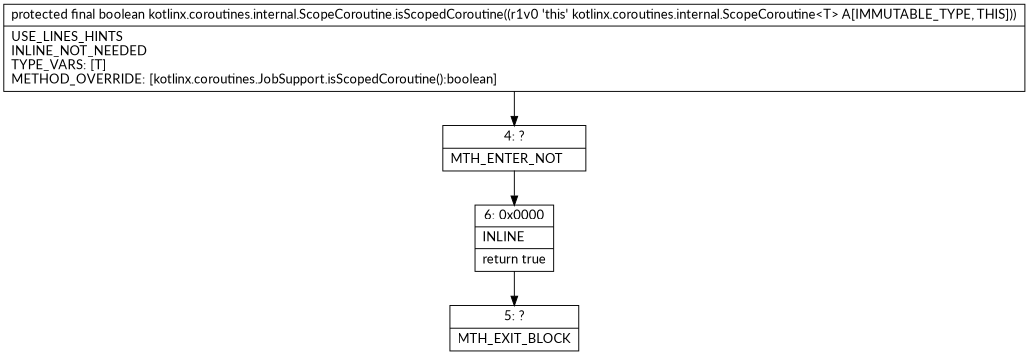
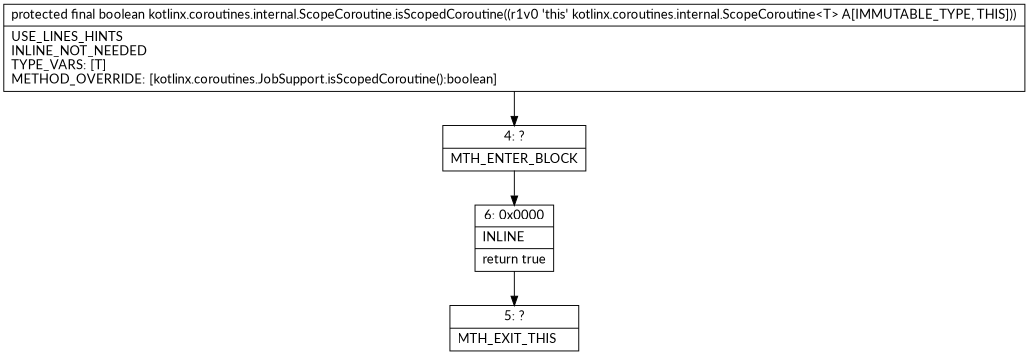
(507, 159) -> (514, 159)
(514, 339) -> (507, 339)
